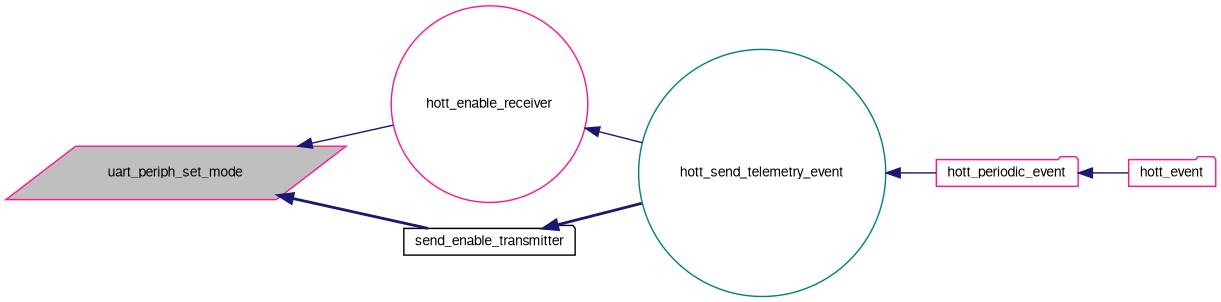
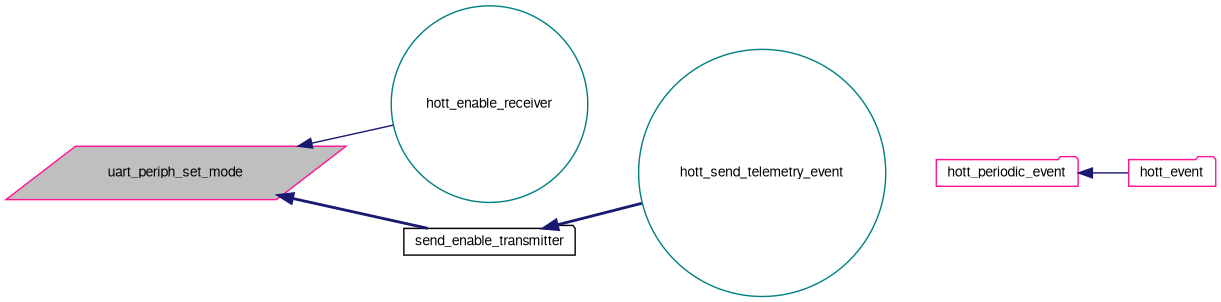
(490, 104) -> (490, 104)
(621, 137) -> none
(918, 173) -> none
